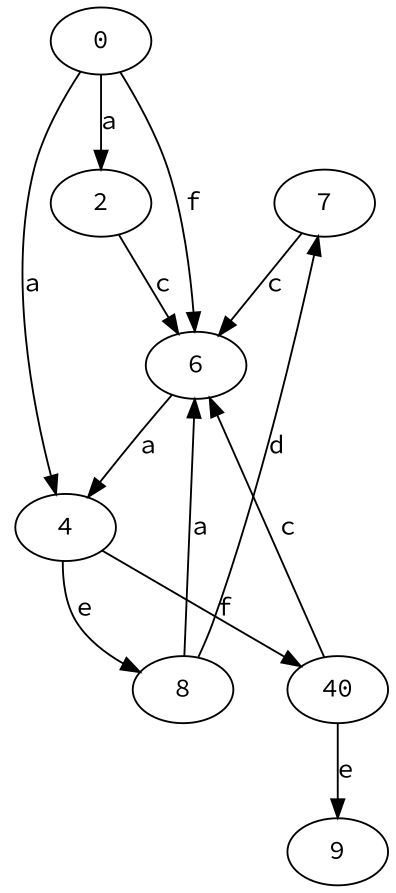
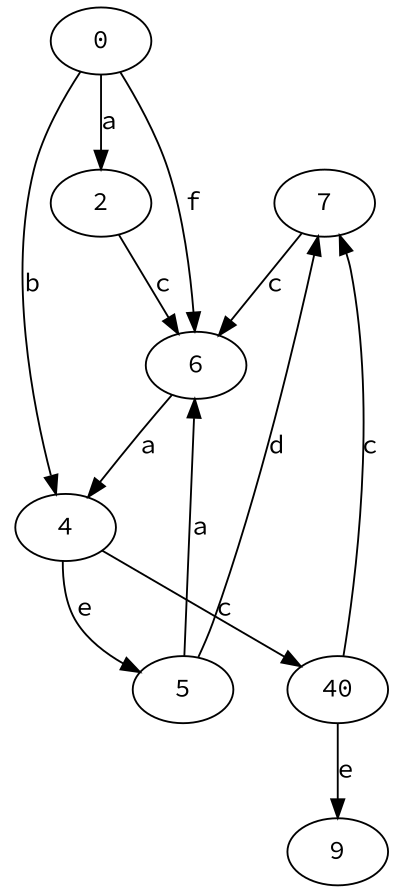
(33, 284) -> (33, 284)
(271, 536) -> (363, 454)
(225, 609) -> (225, 609)
(183, 690) -> (183, 690)
